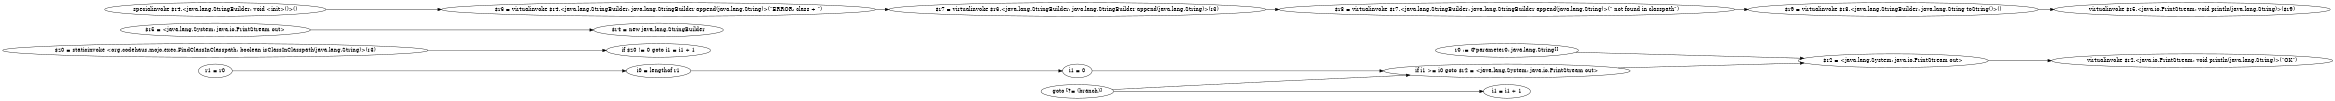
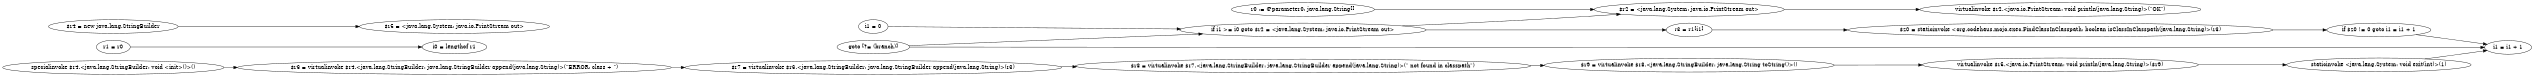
(450, 30) -> (267, 27)
none -> (1689, 30)
none -> (2450, 39)
none -> (2379, 65)
(875, 71) -> none
